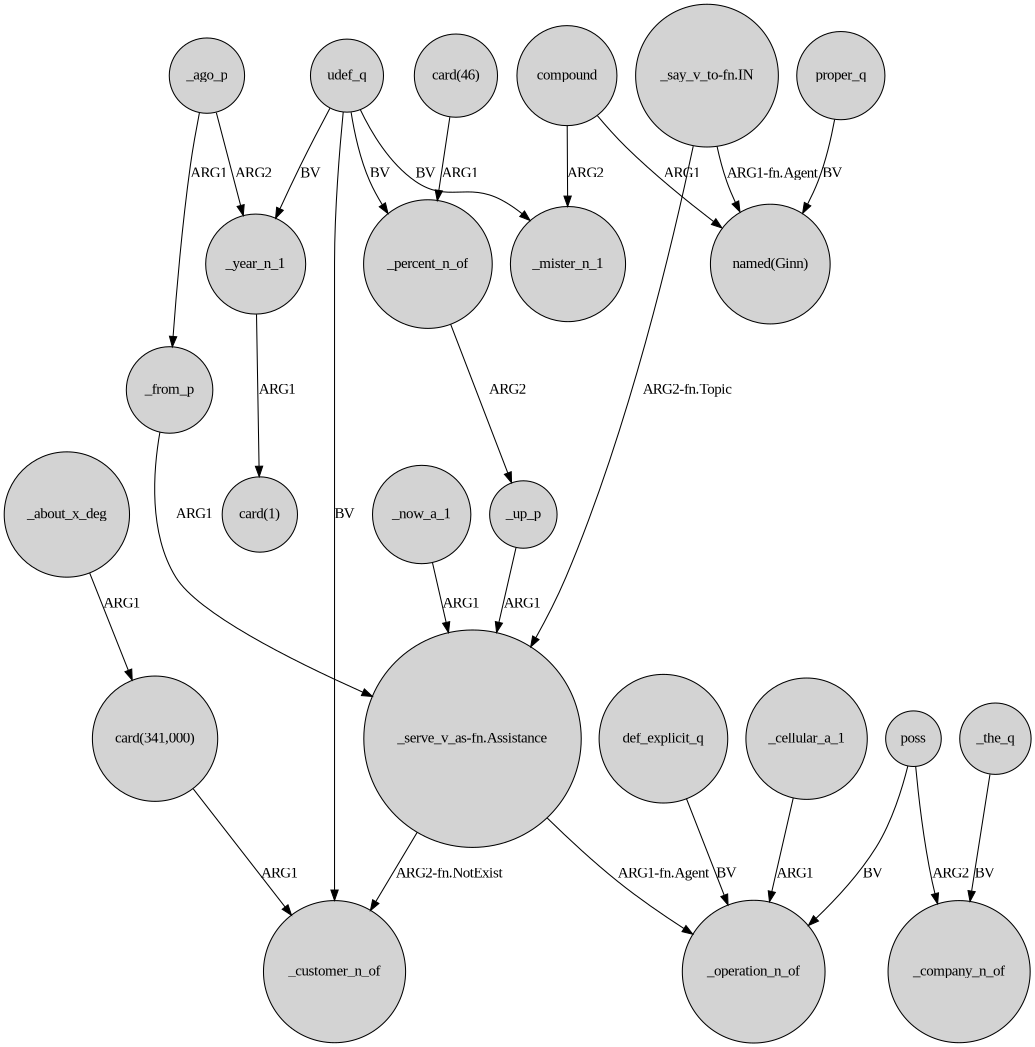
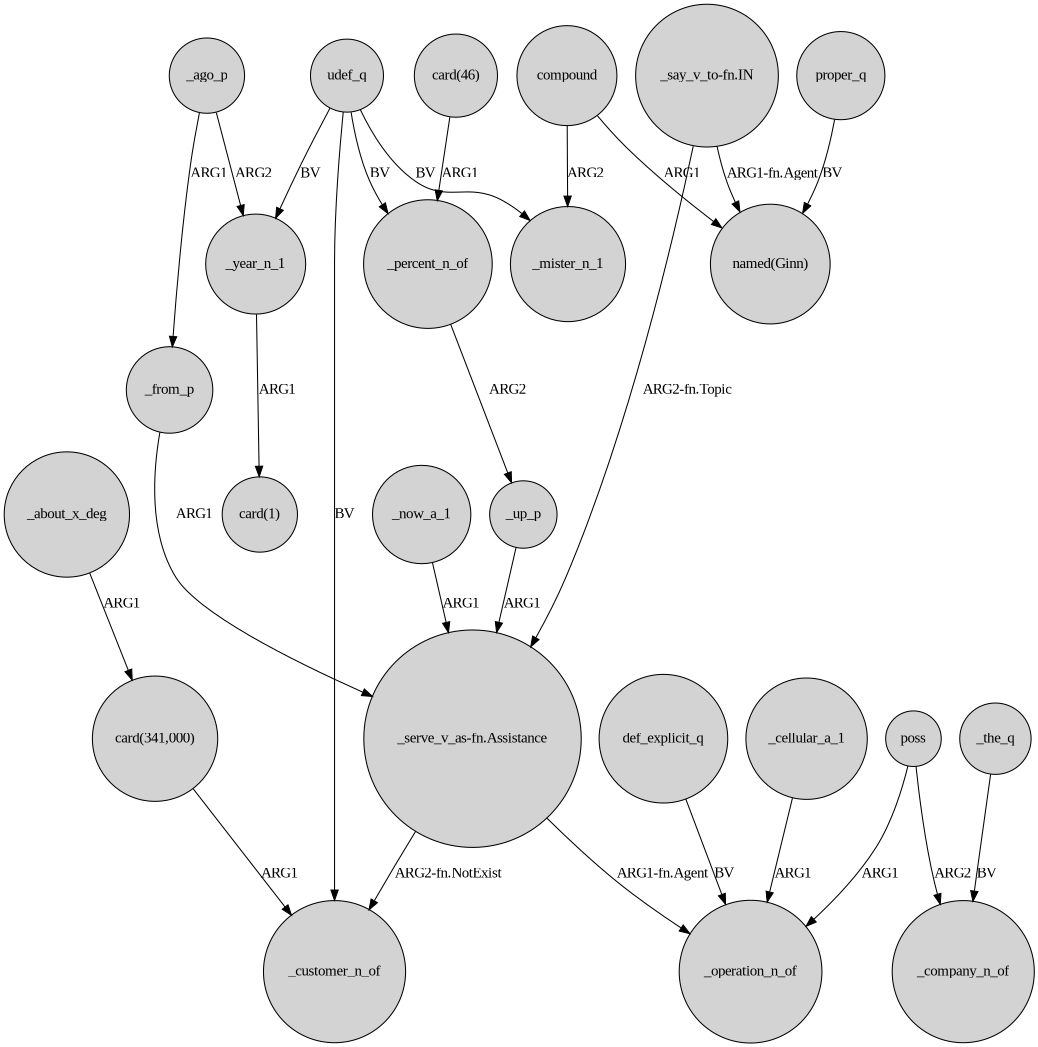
(872, 874) -> (880, 874)
